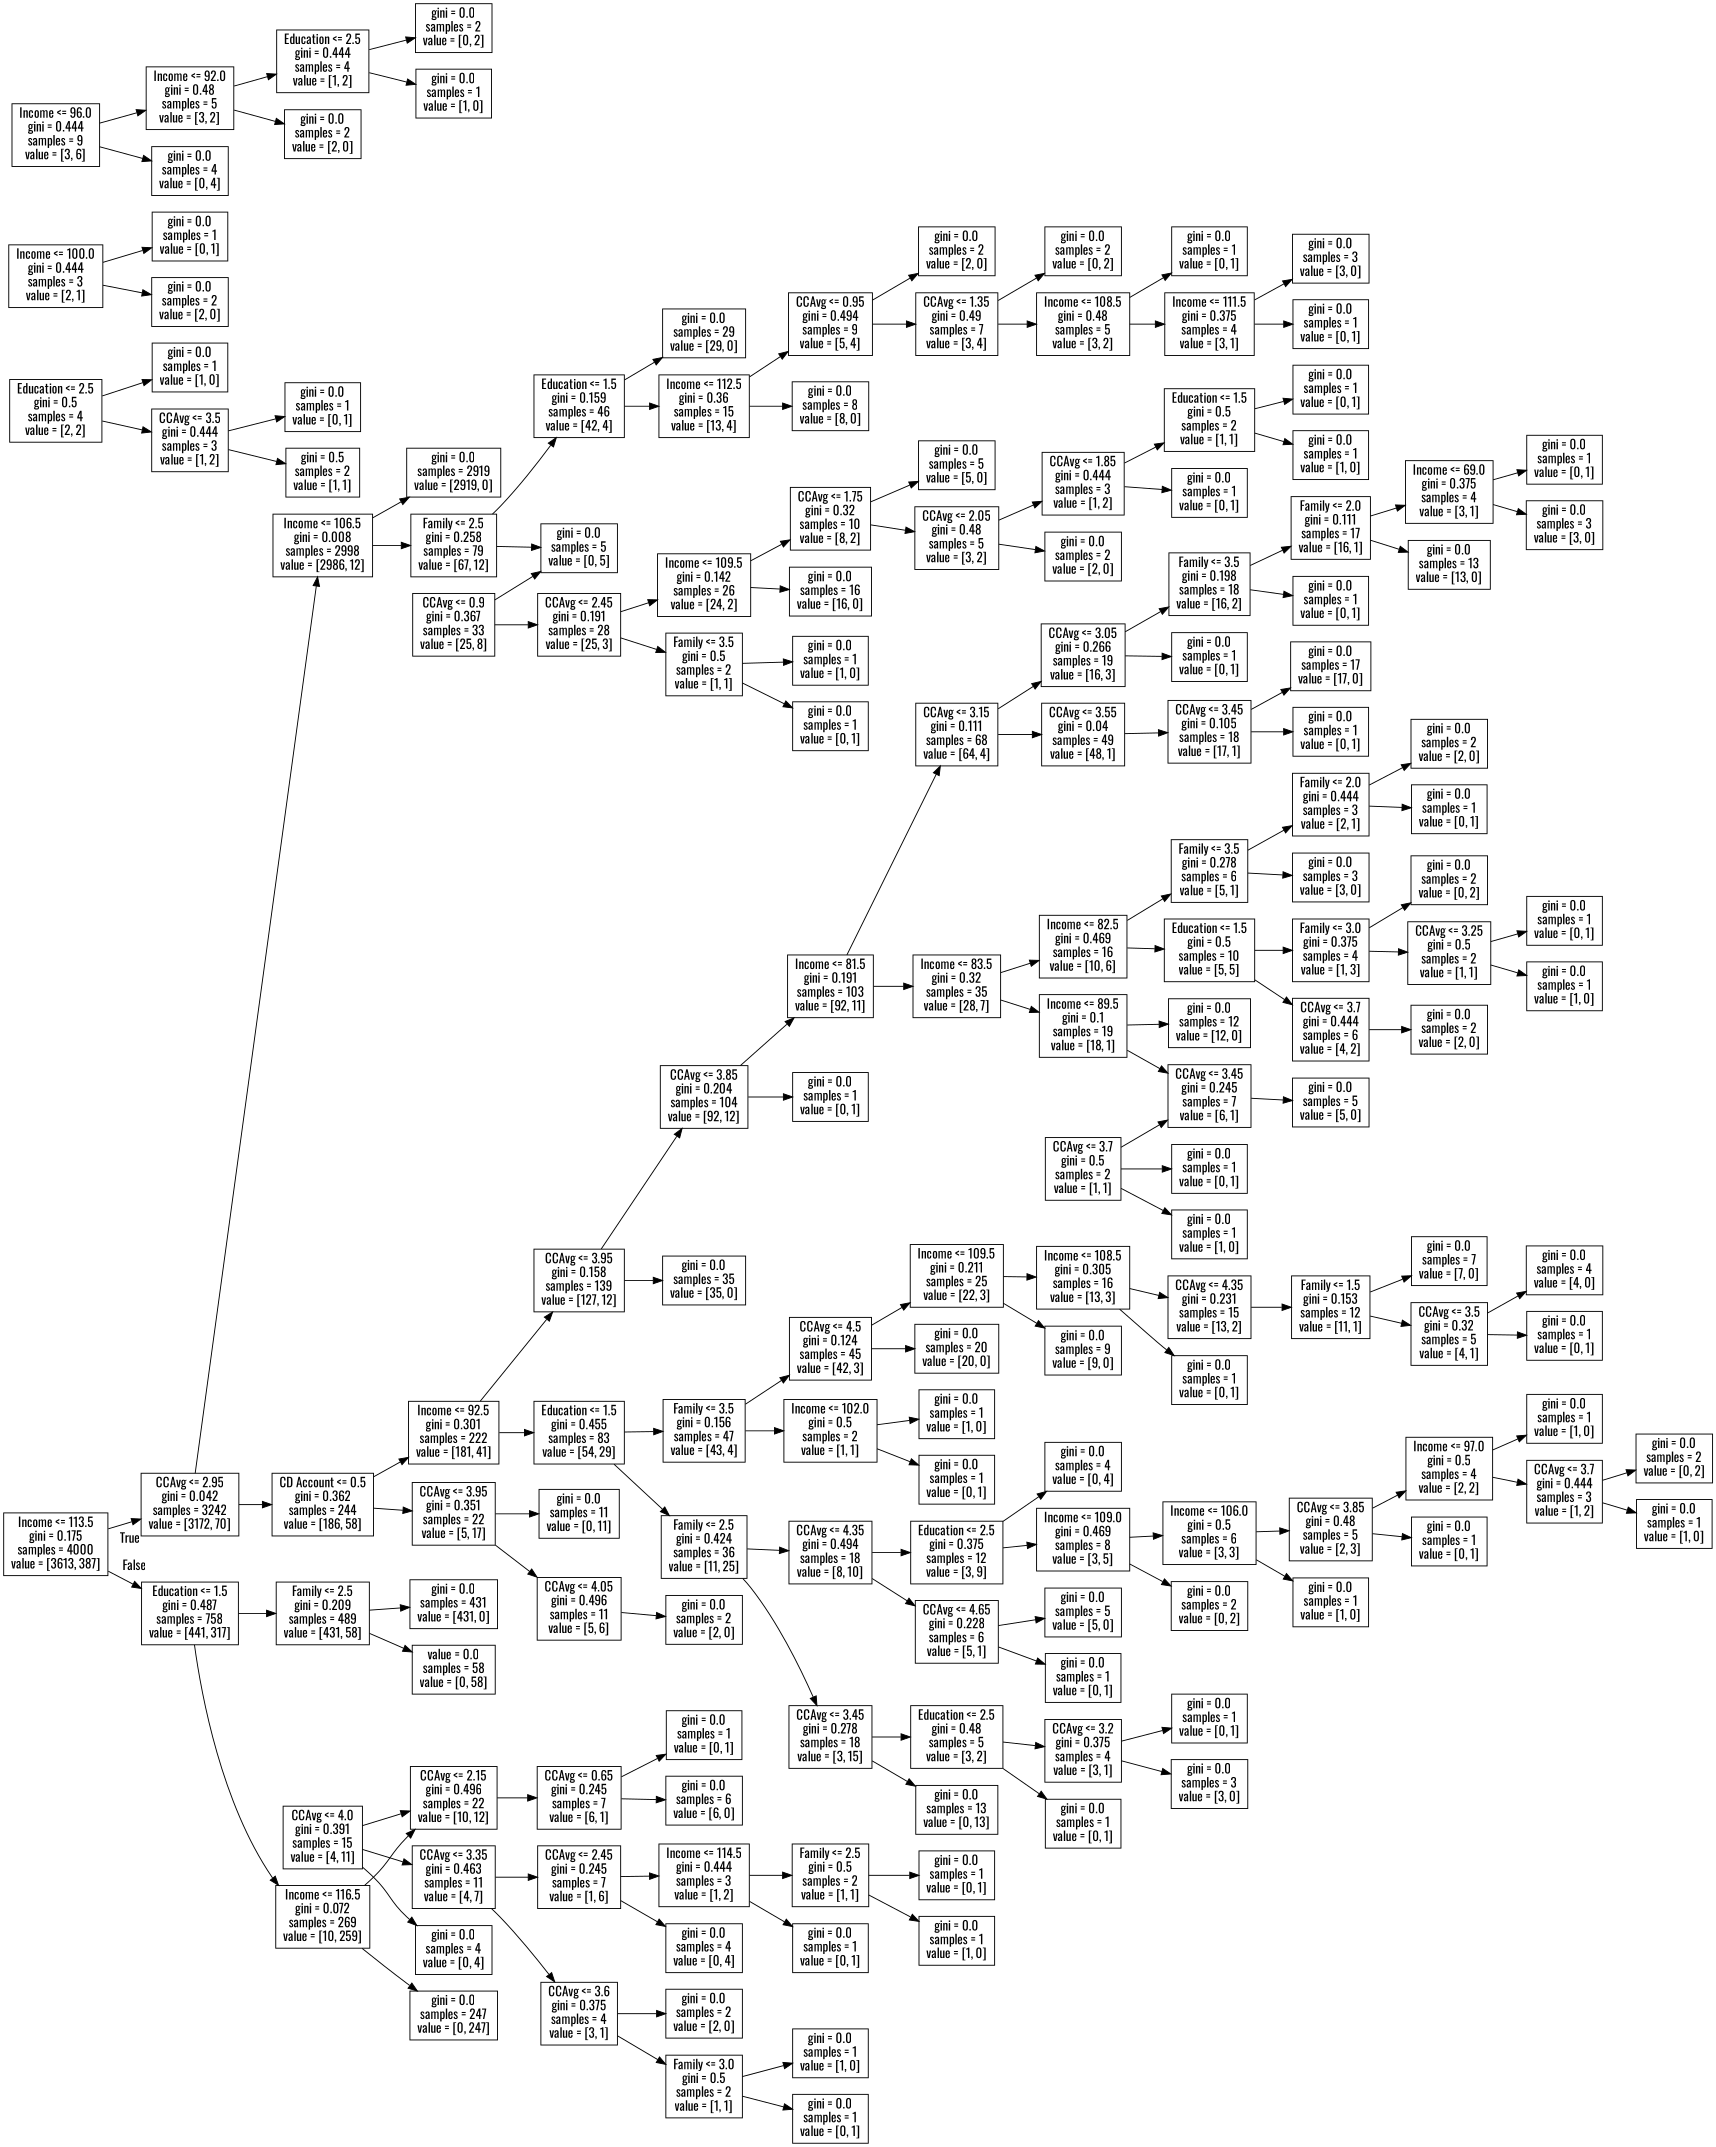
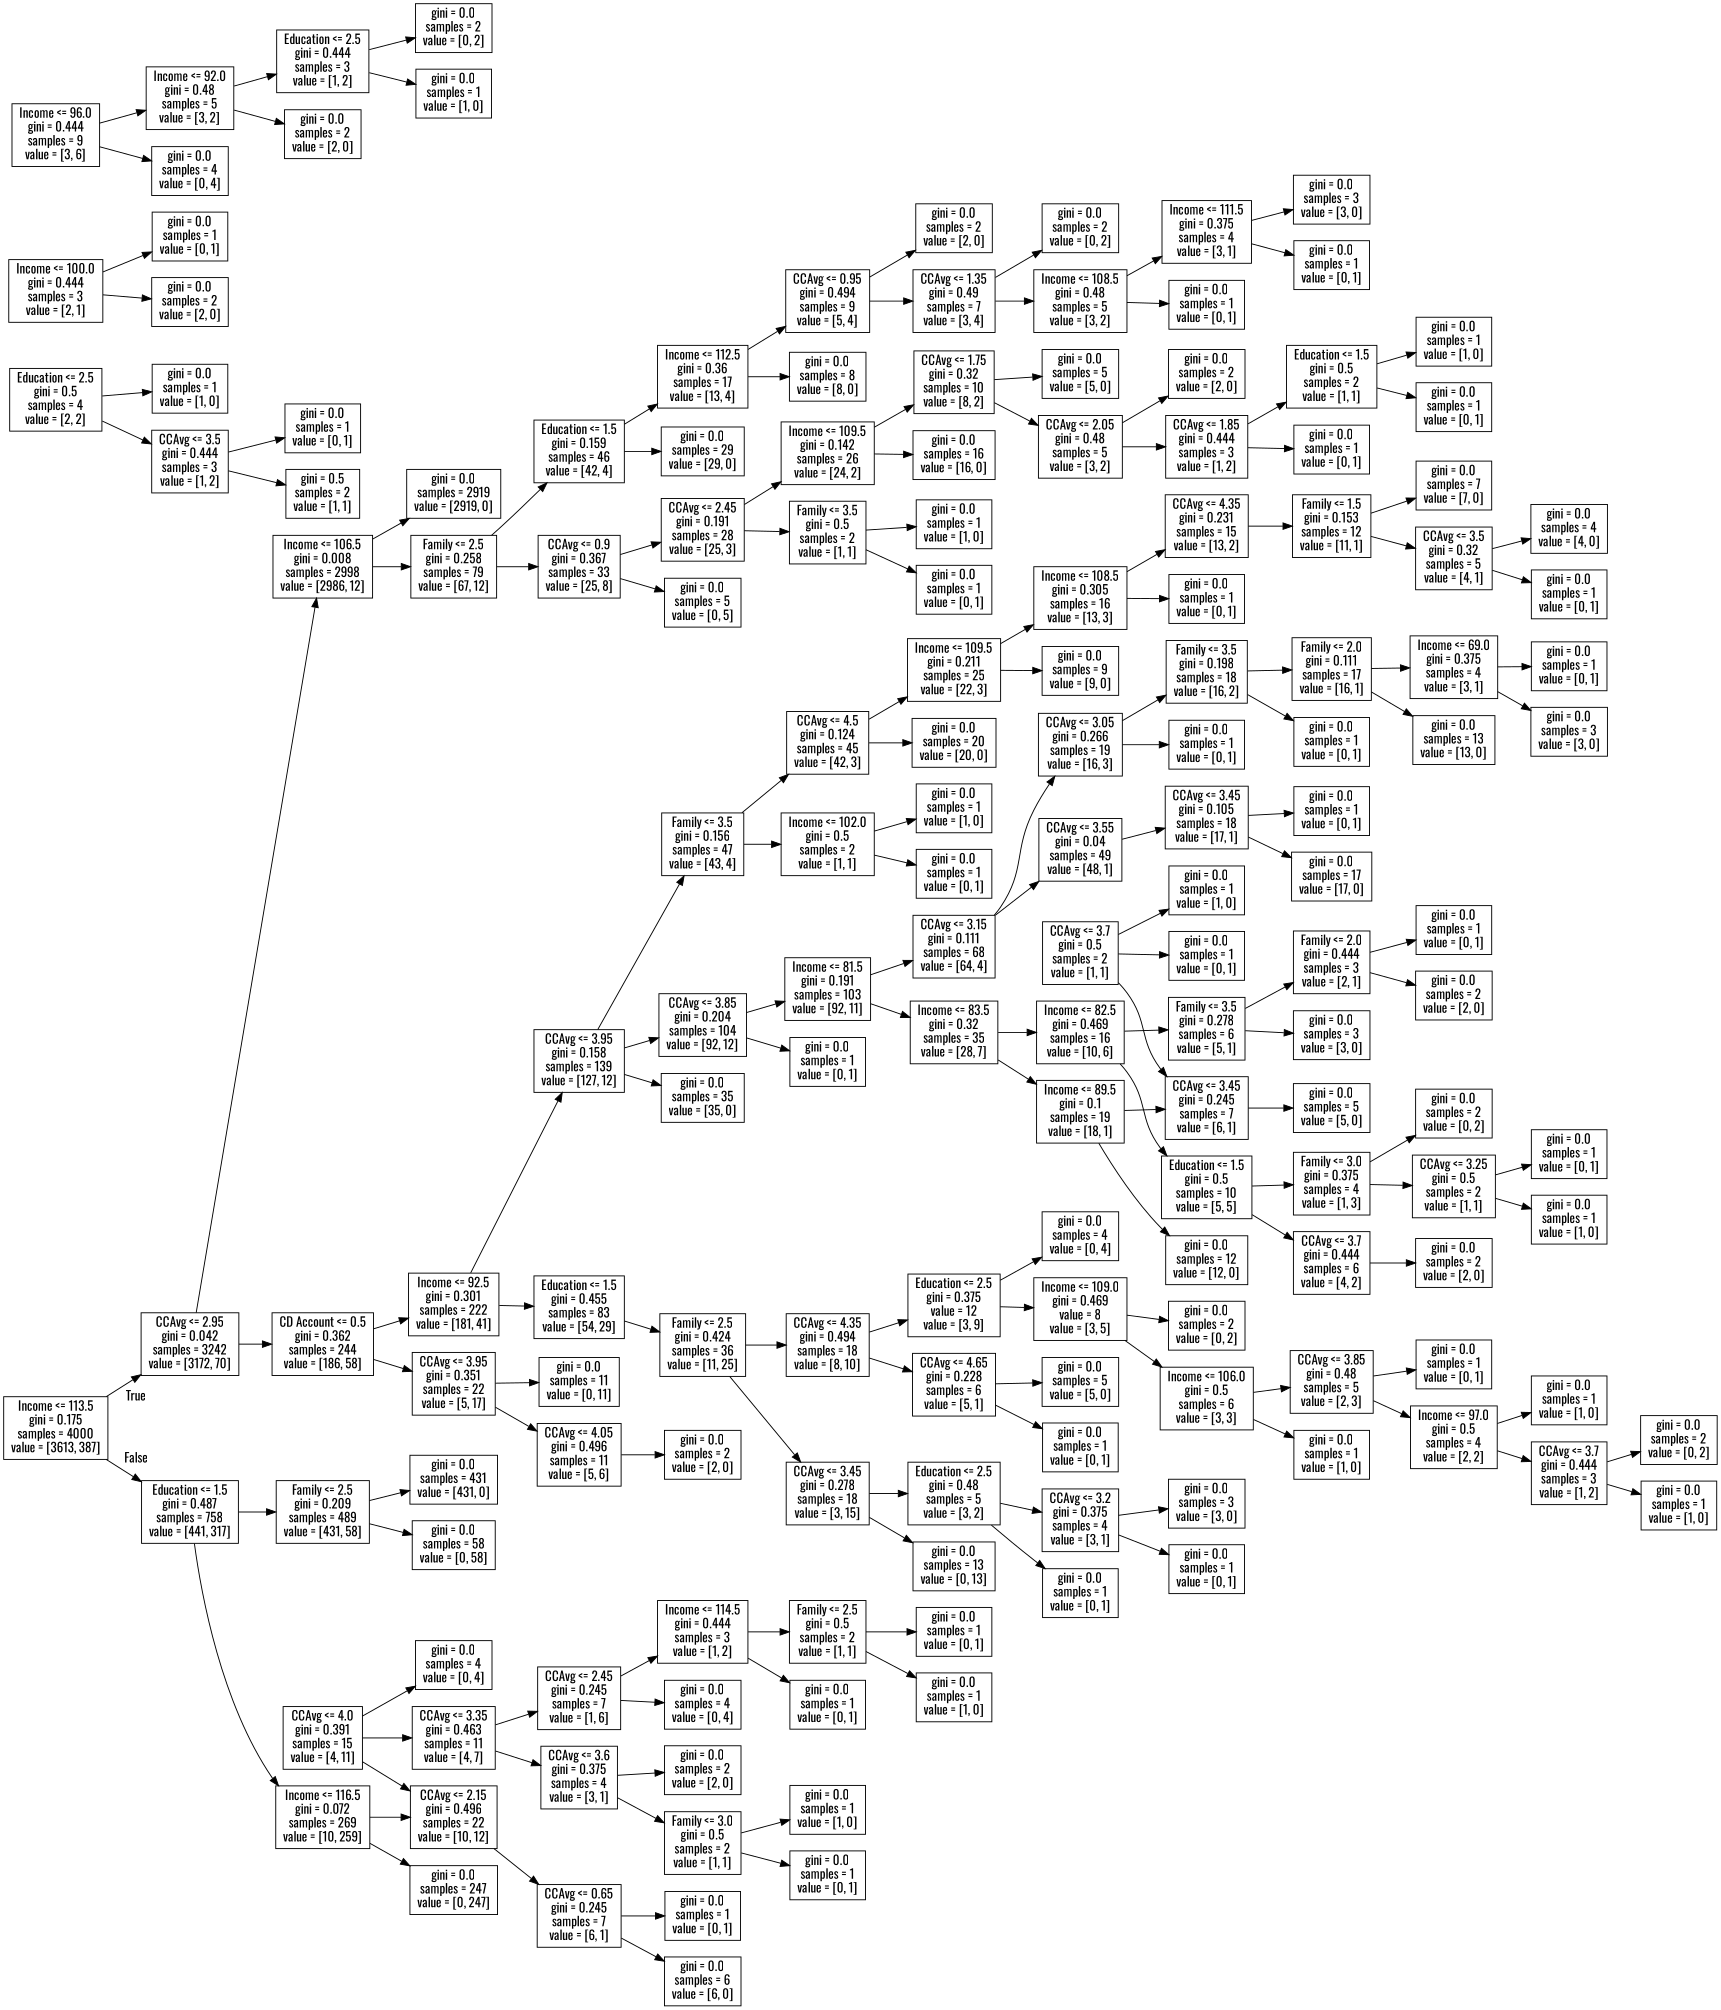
(323, 61) -> (323, 61)
(704, 406) -> (703, 377)
(514, 547) -> (513, 567)
(639, 1432) -> (639, 957)
(1083, 1540) -> (1080, 1309)
(957, 1553) -> (954, 1305)
(454, 1670) -> (454, 1545)
